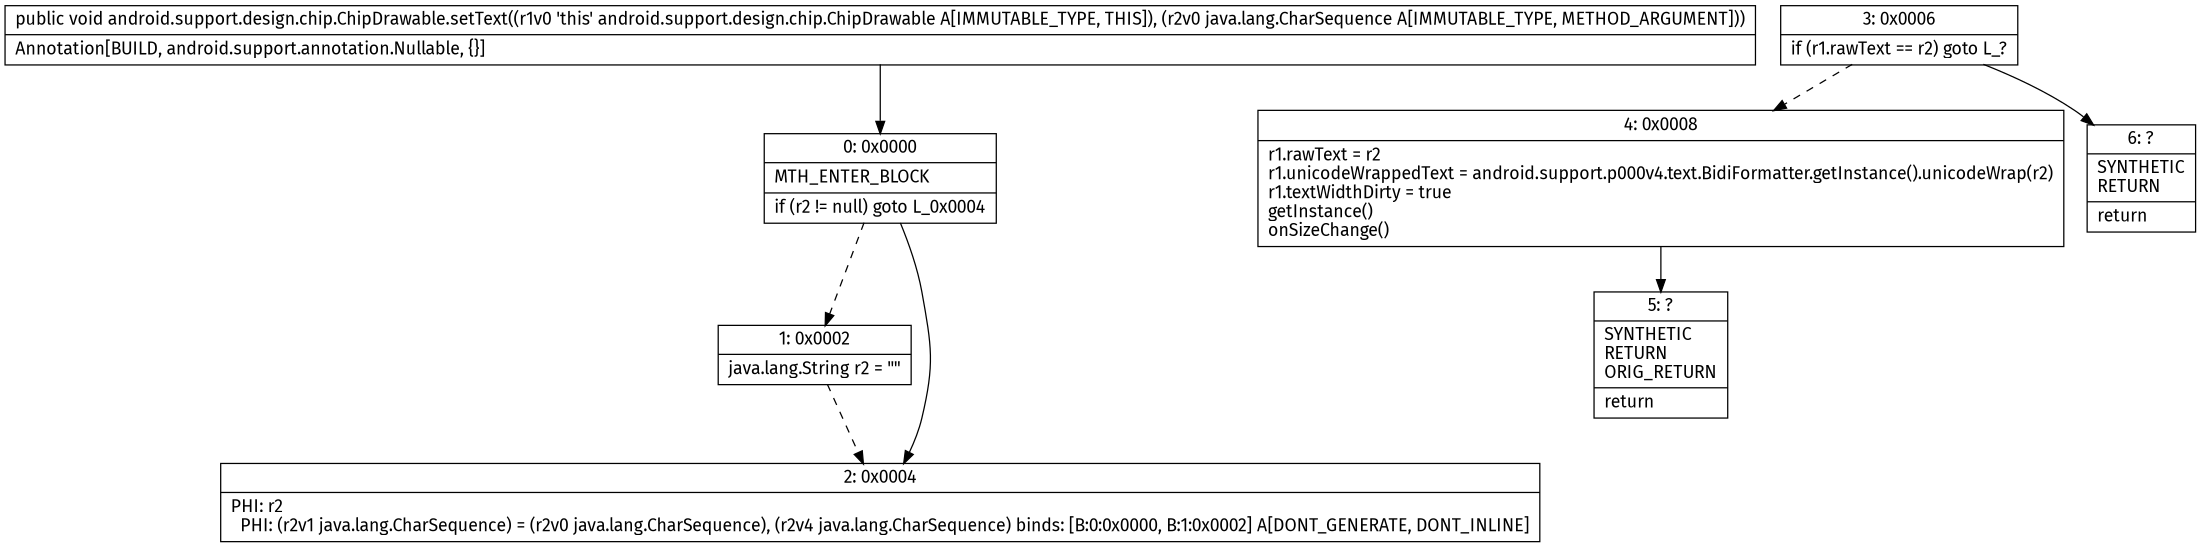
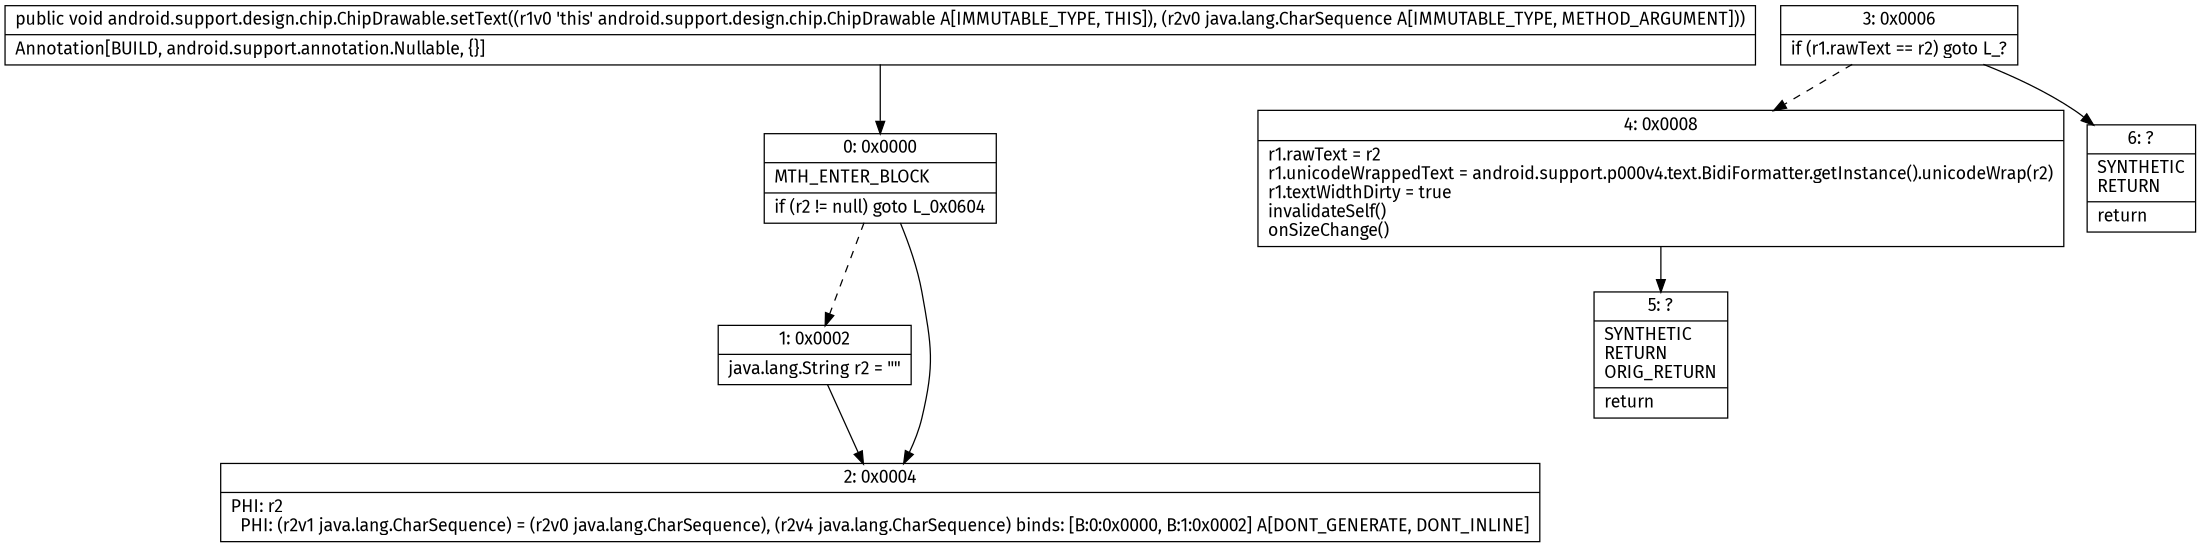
(880, 207) -> (880, 207)
(1321, 212) -> (1327, 212)
(843, 418) -> (843, 418)
